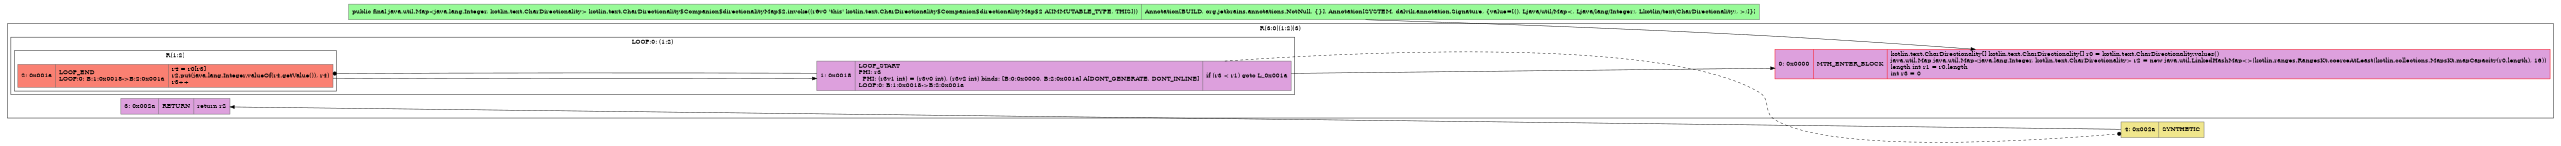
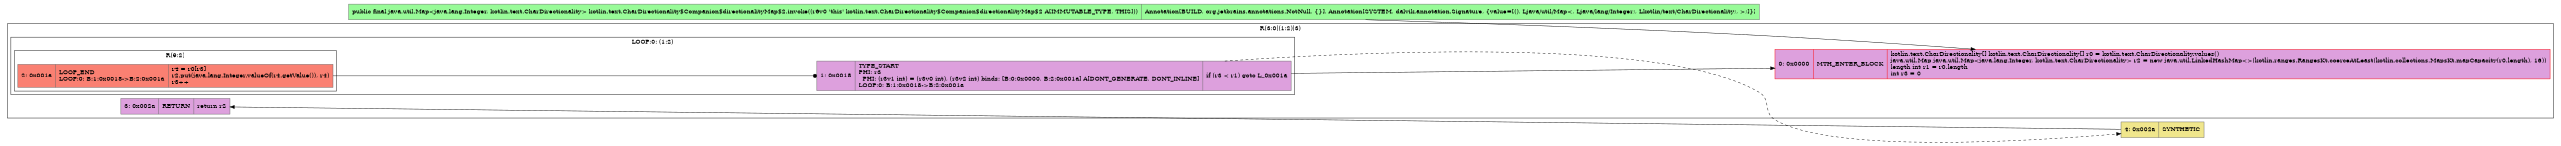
(175, 56) -> (175, 56)
(1660, 63) -> (1660, 63)
(879, 66) -> (879, 66)
(577, 73) -> none
(573, 79) -> (573, 76)
